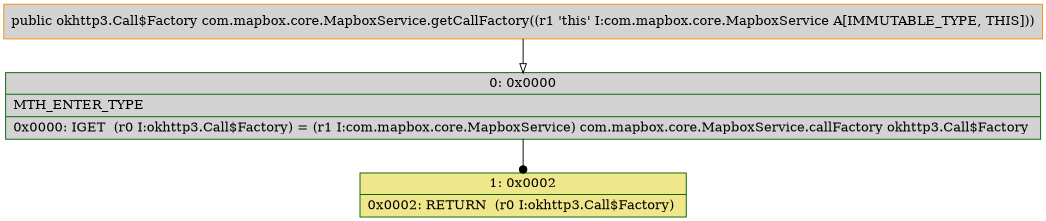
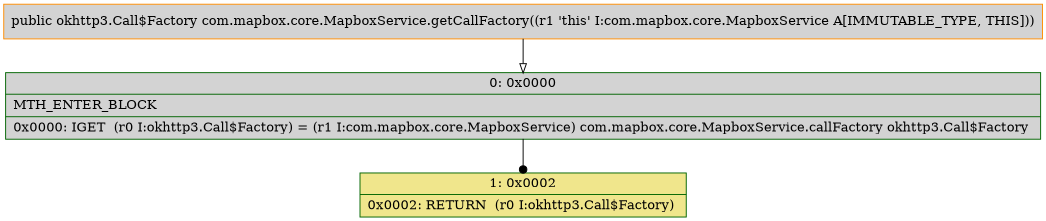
(79, 105) -> (85, 105)
